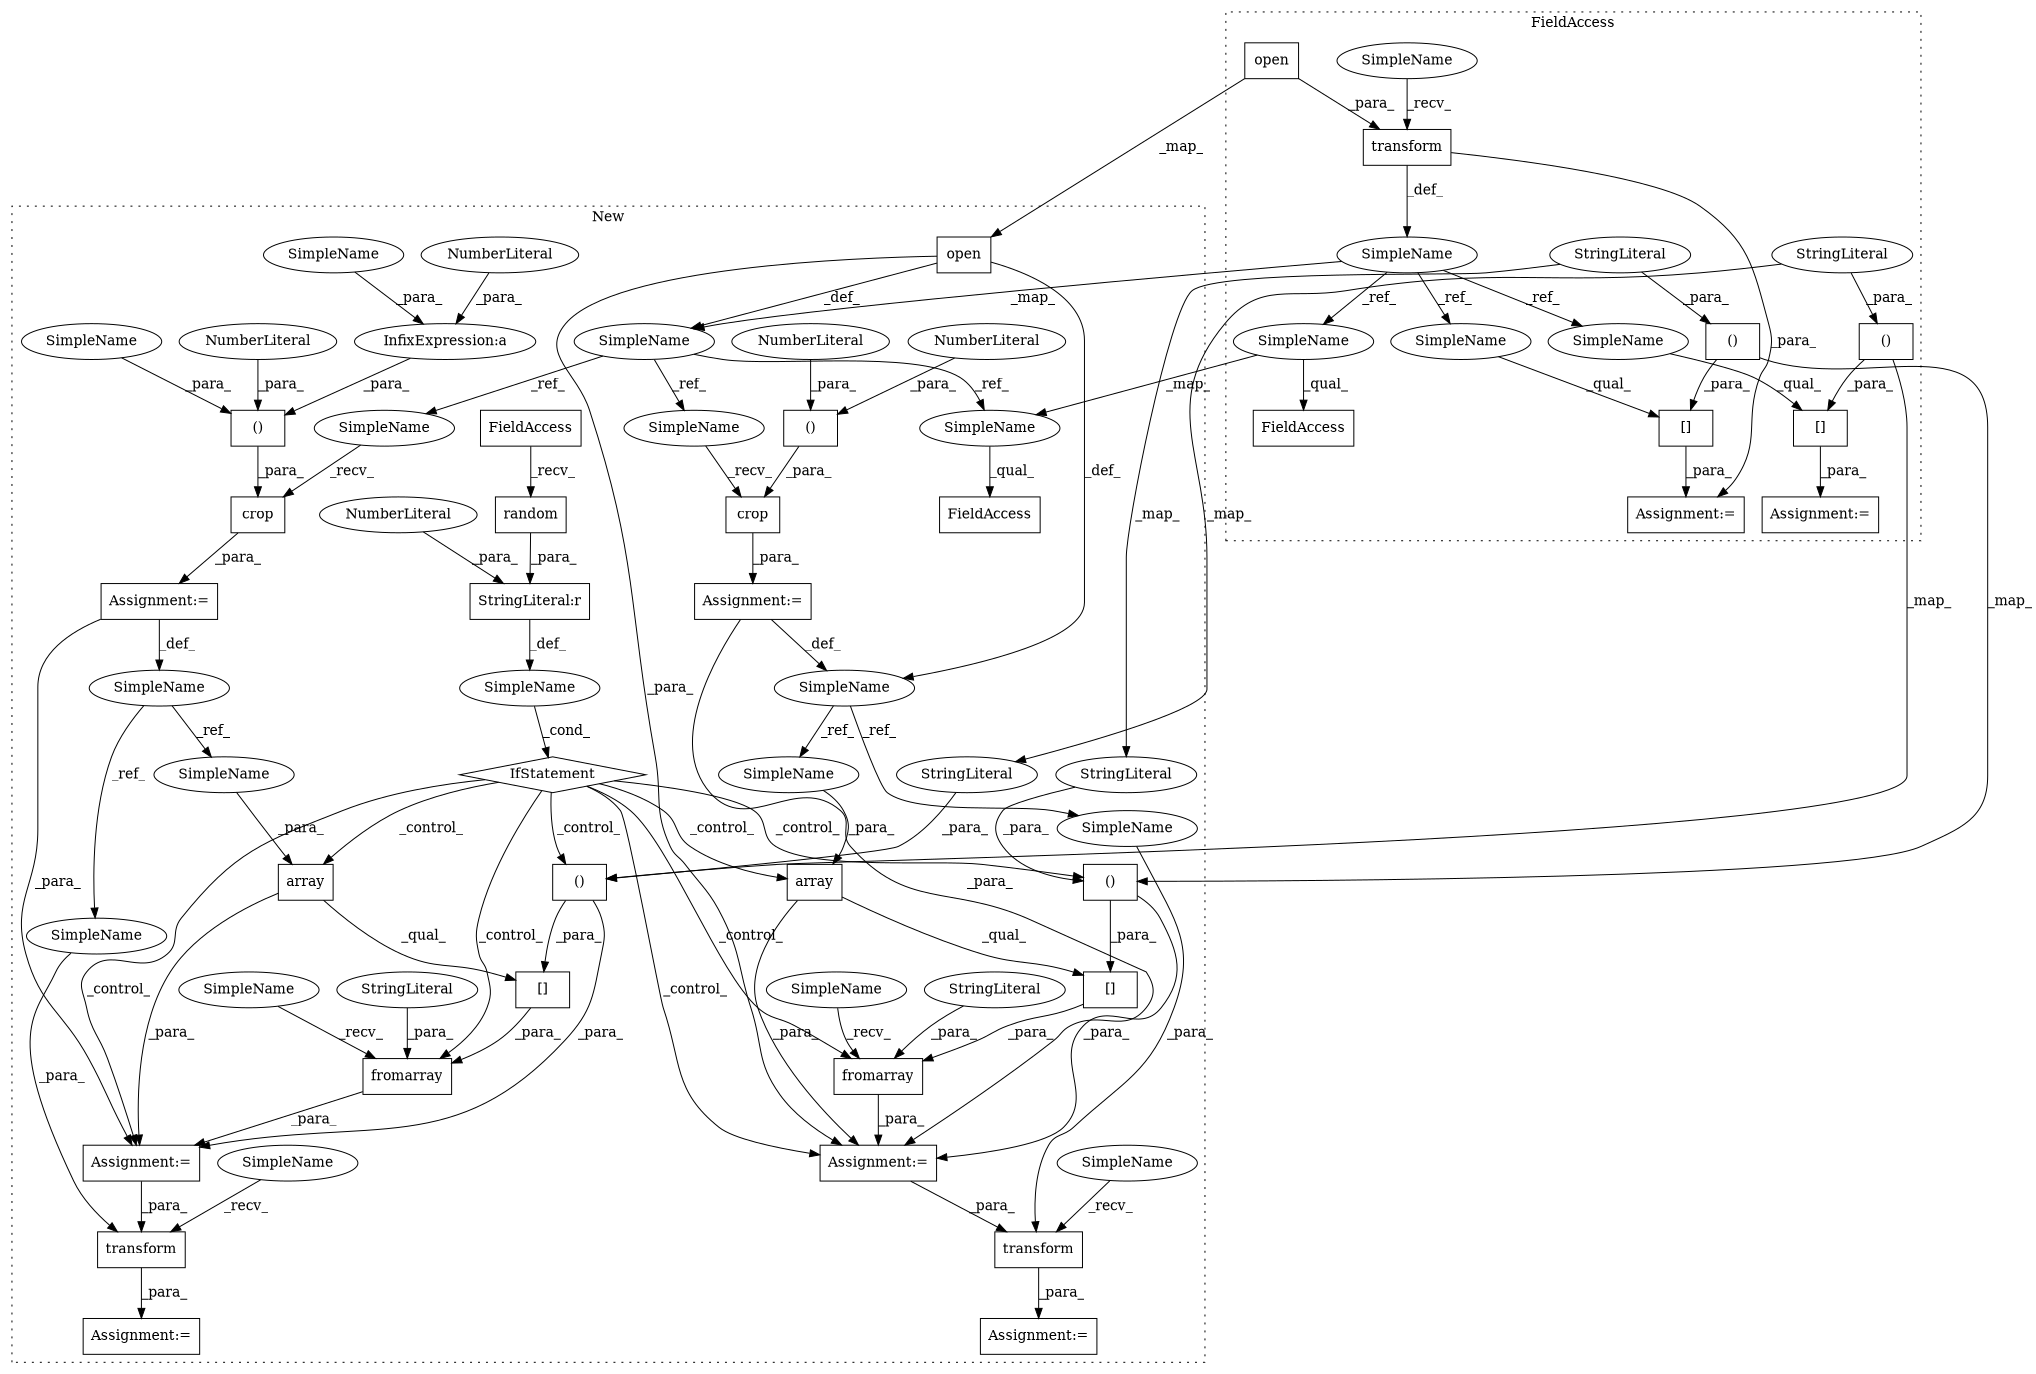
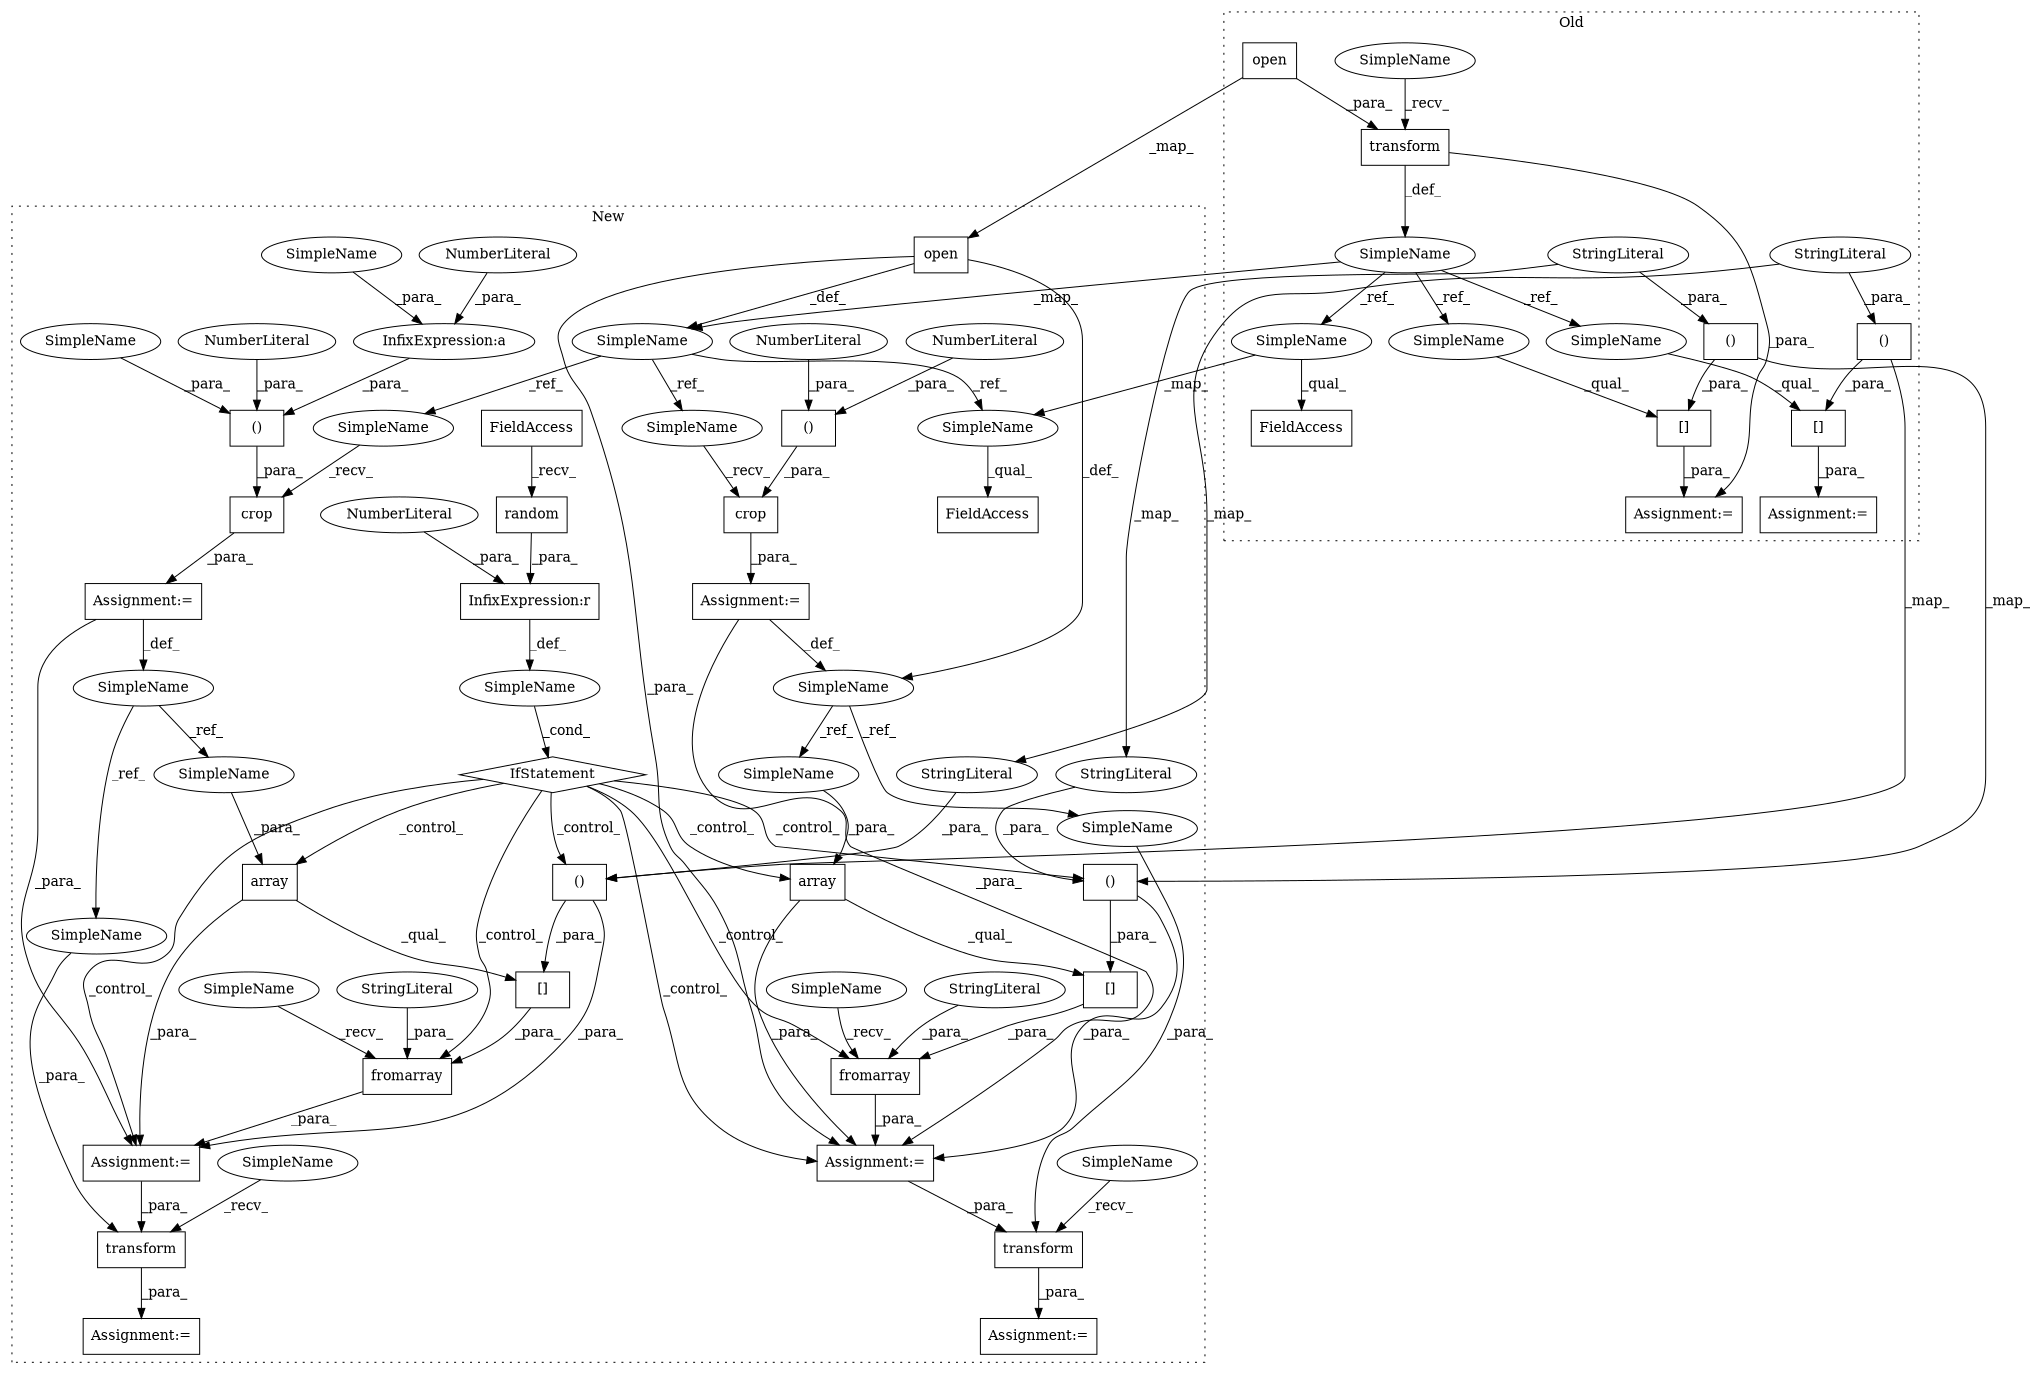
(1573, 23) -> (1571, 23)
(530, 601) -> (530, 601)
